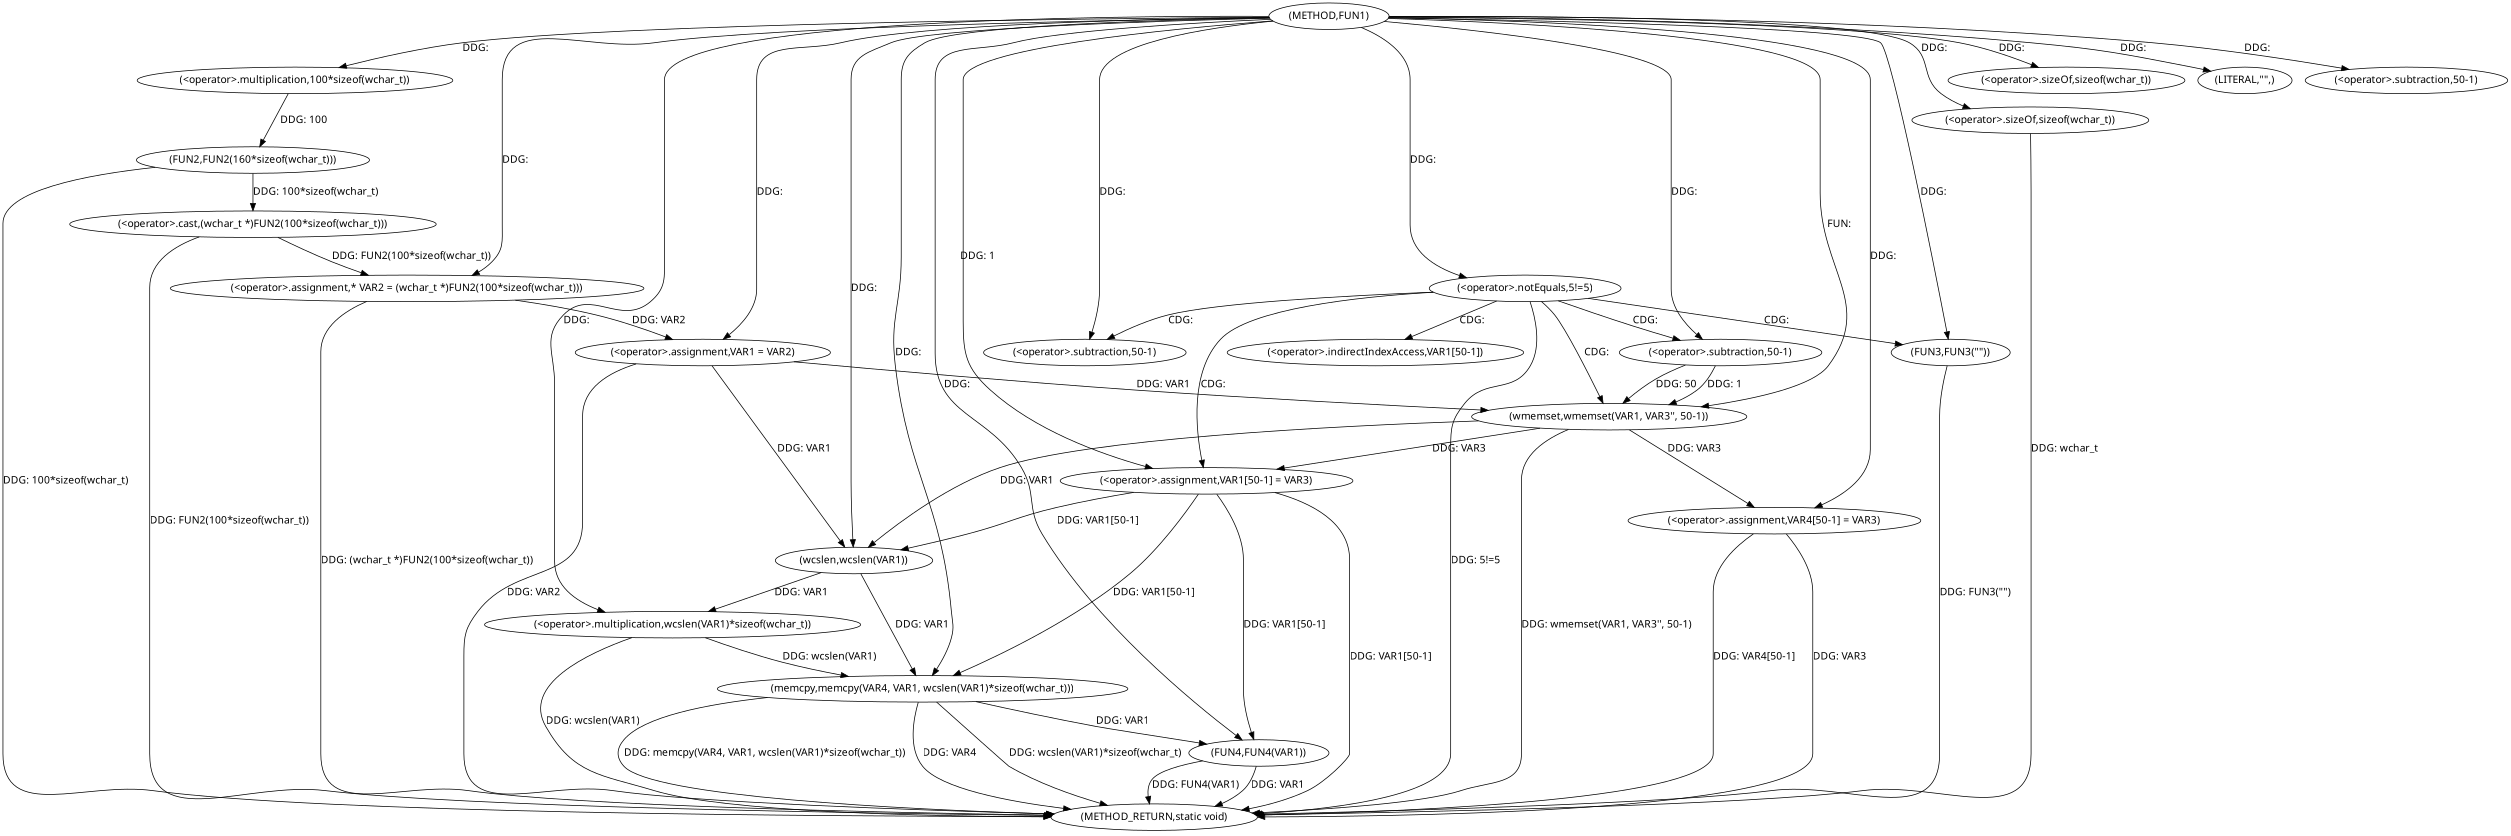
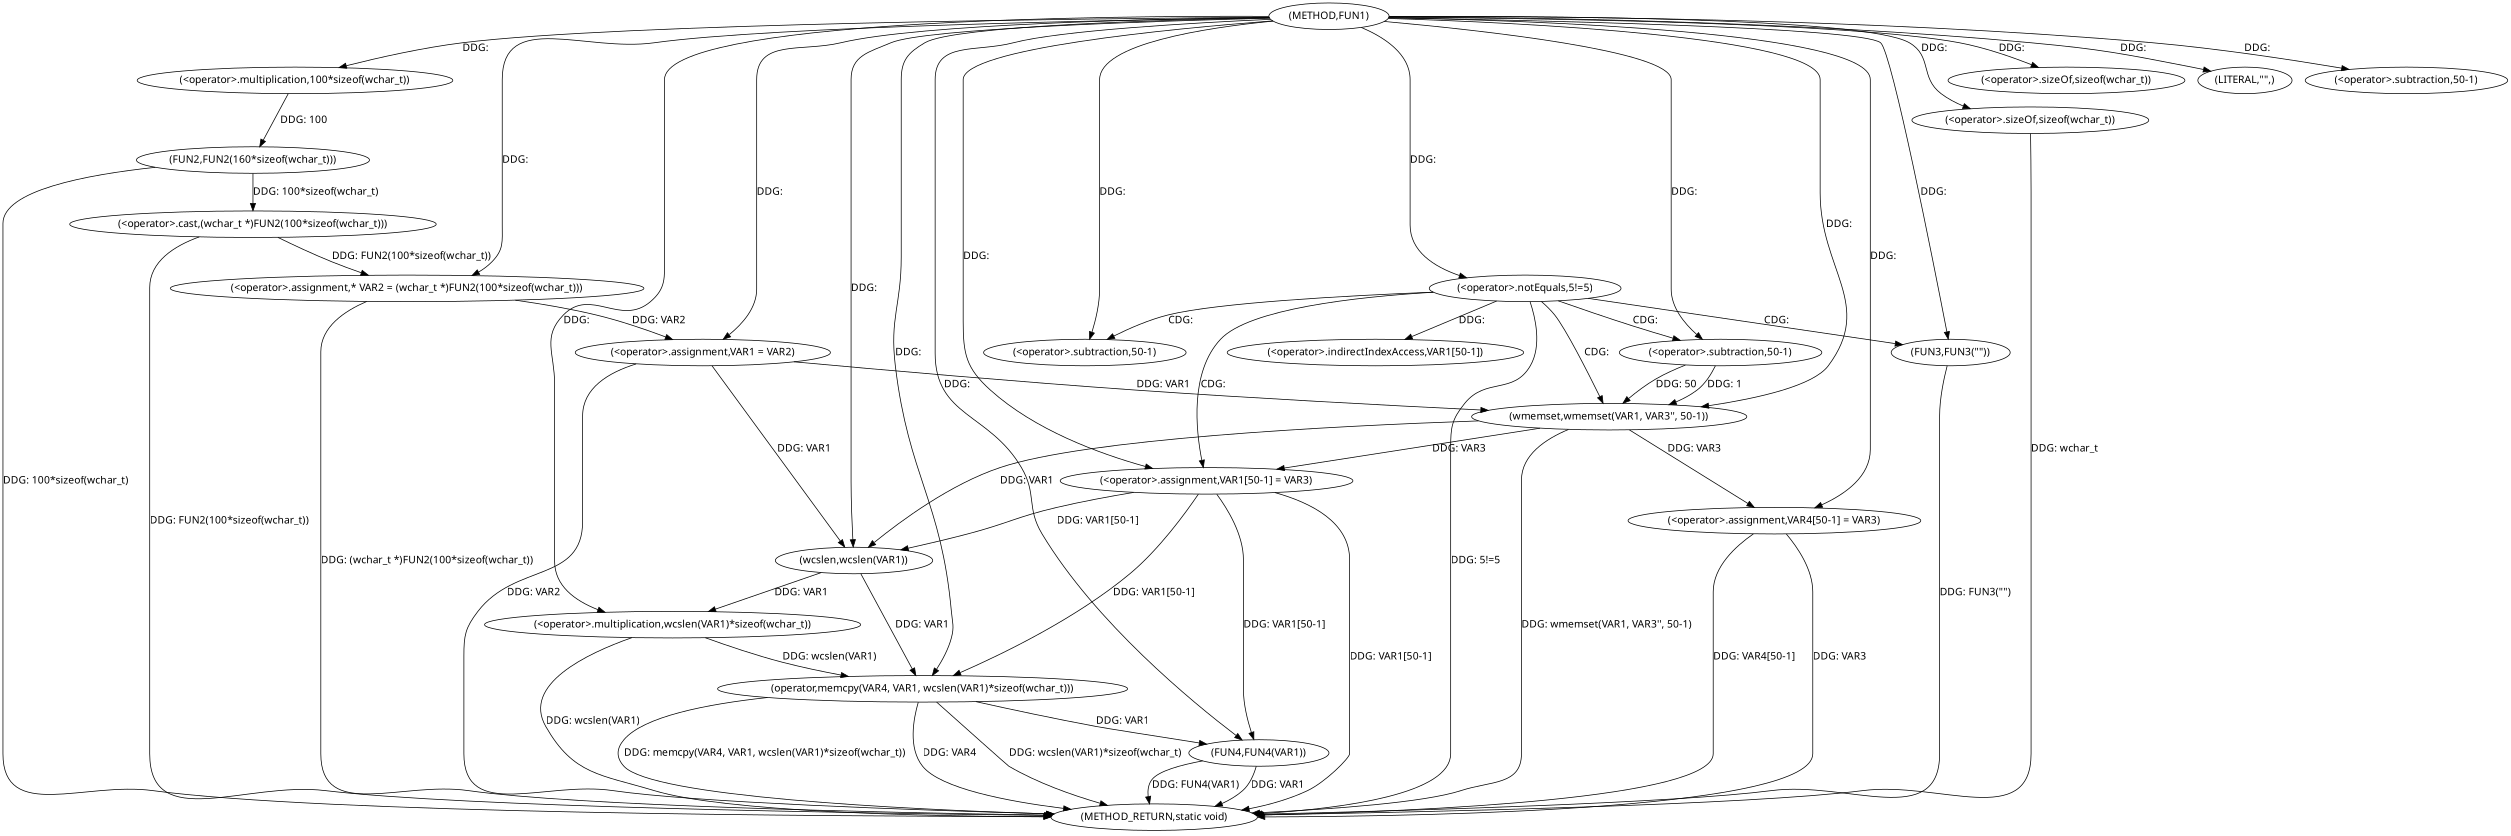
(1841, 224) -> (1841, 224)
(978, 256) -> (978, 256)
(1474, 320) -> (1474, 320)
(923, 689) -> (923, 689)
